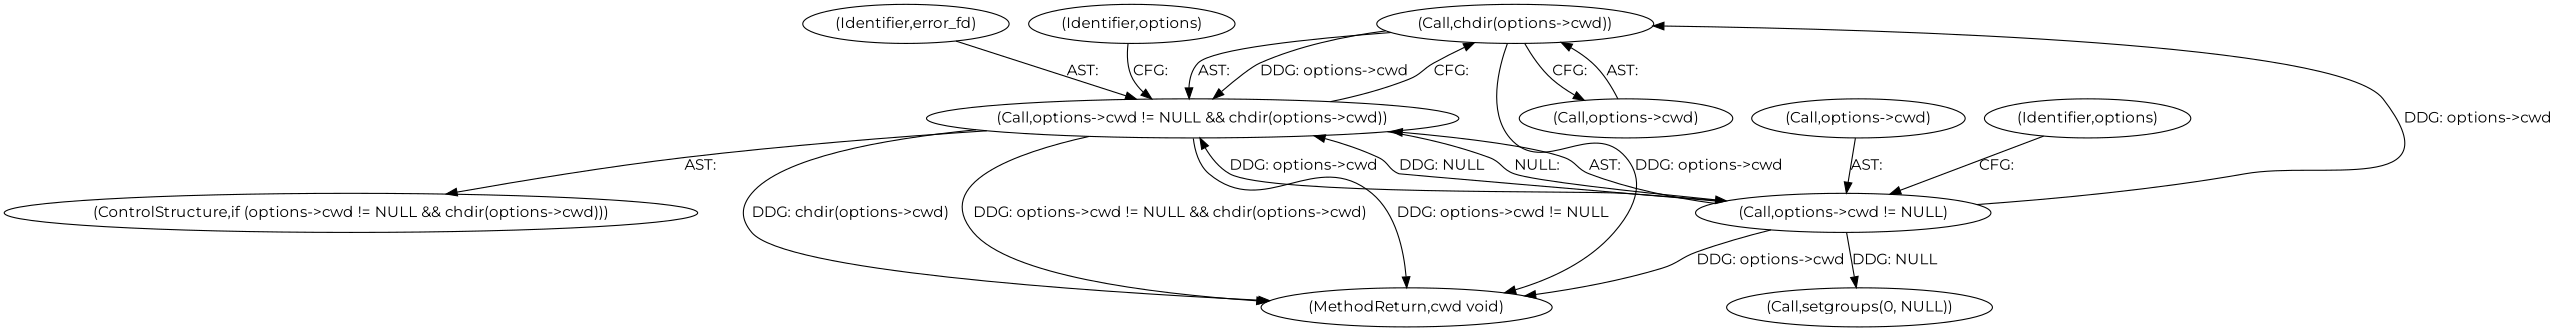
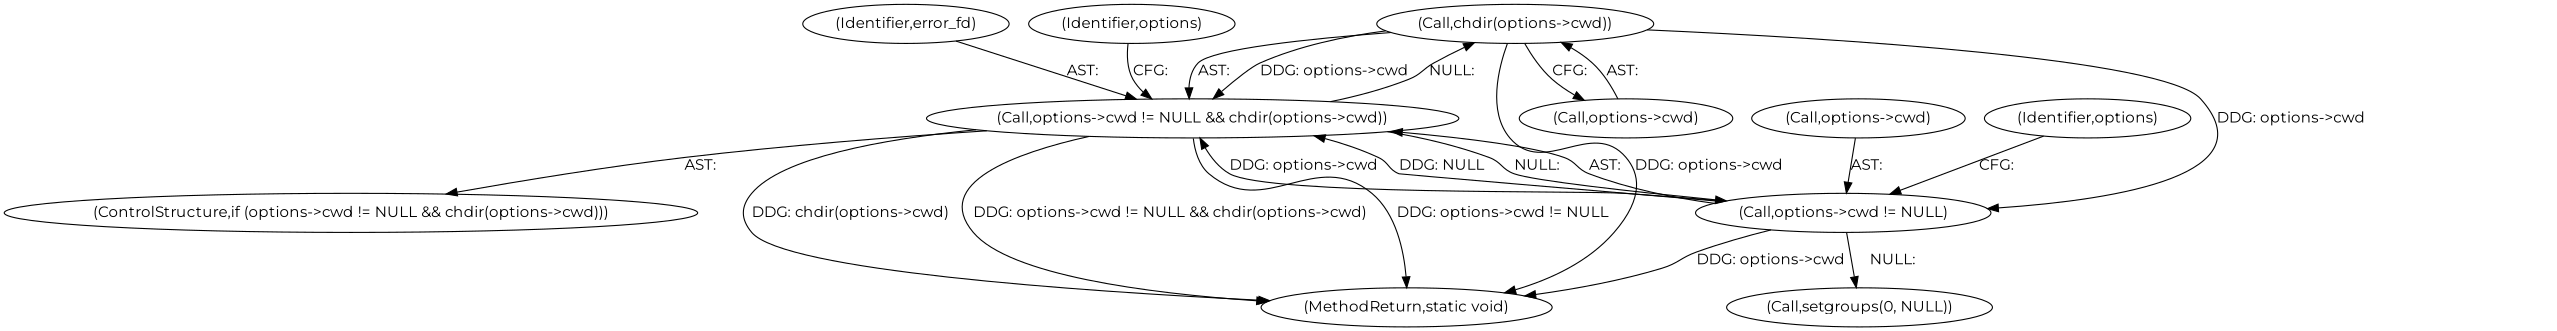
(2272, 62) -> (2068, 63)
(1454, 71) -> (1454, 71)
(1895, 260) -> (1895, 260)
(1407, 307) -> (1407, 307)
